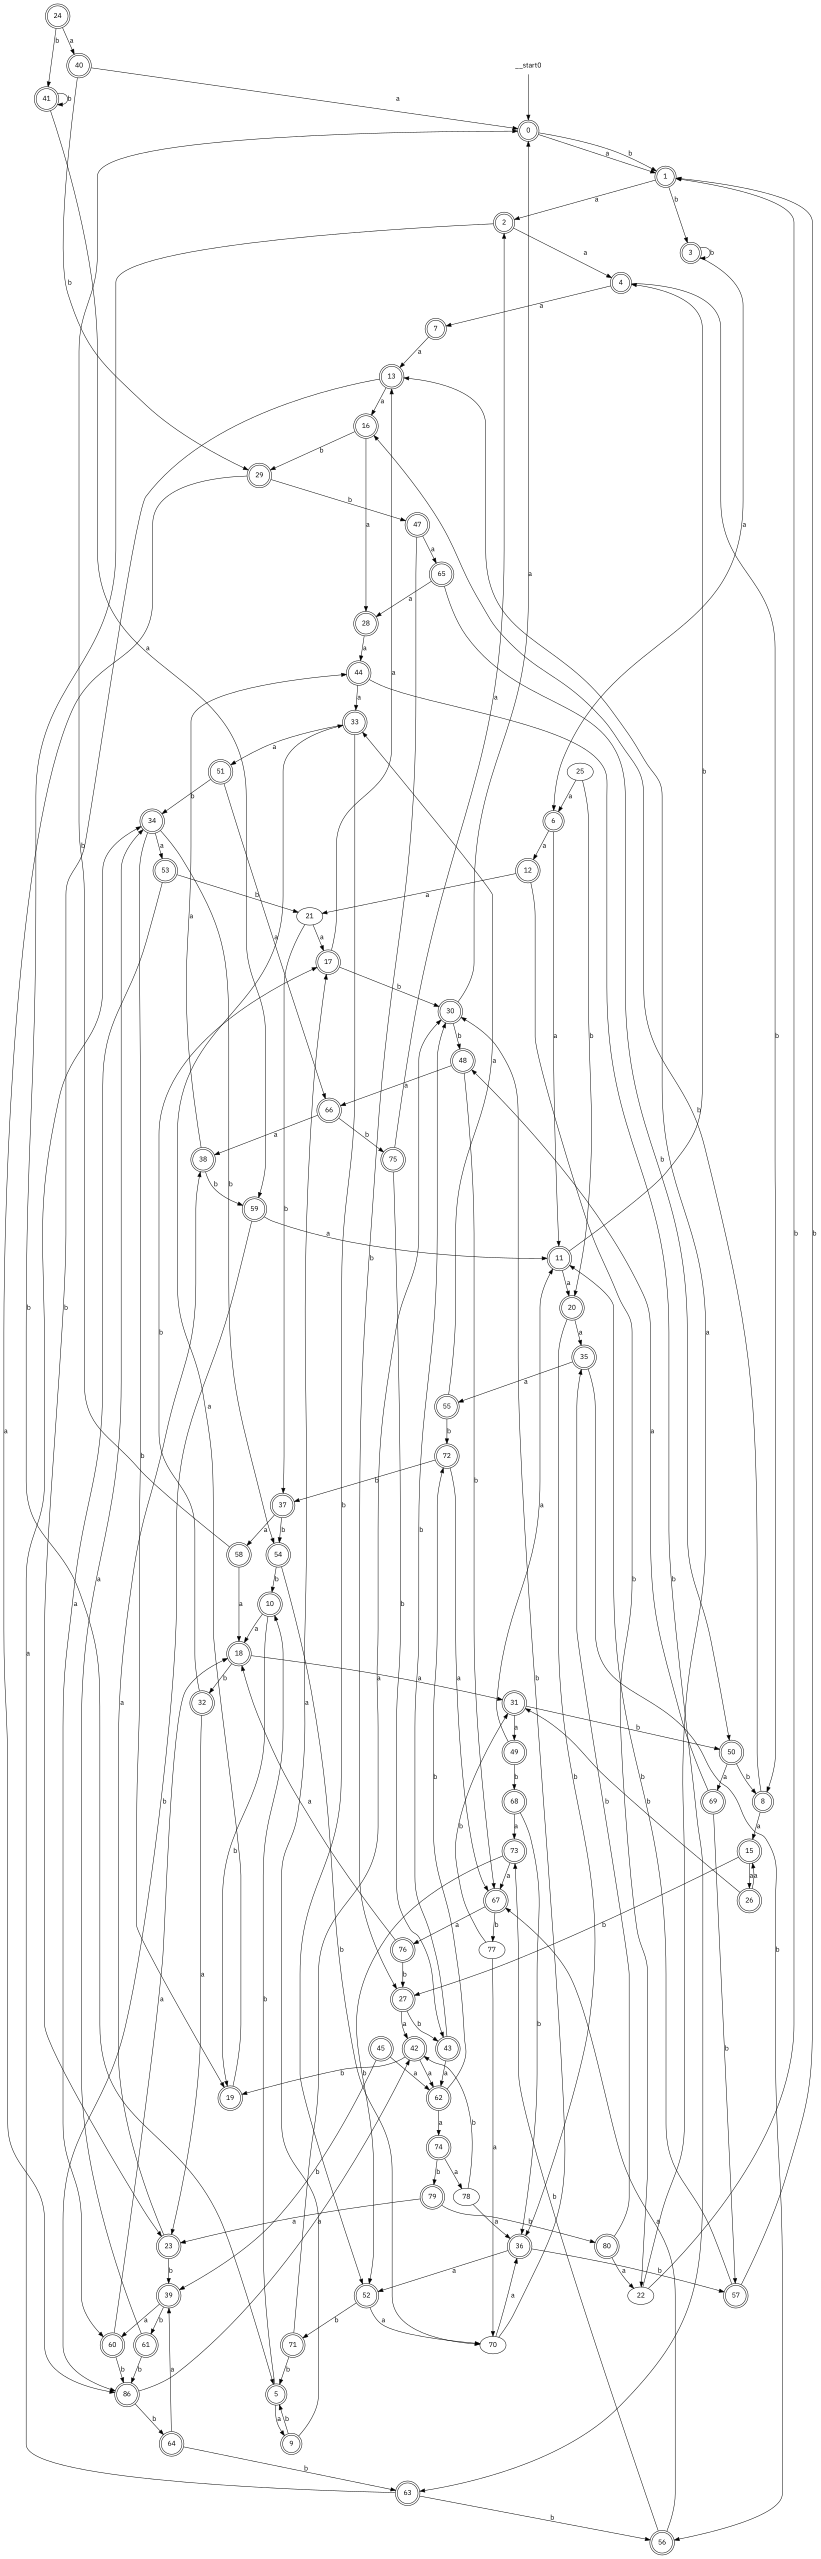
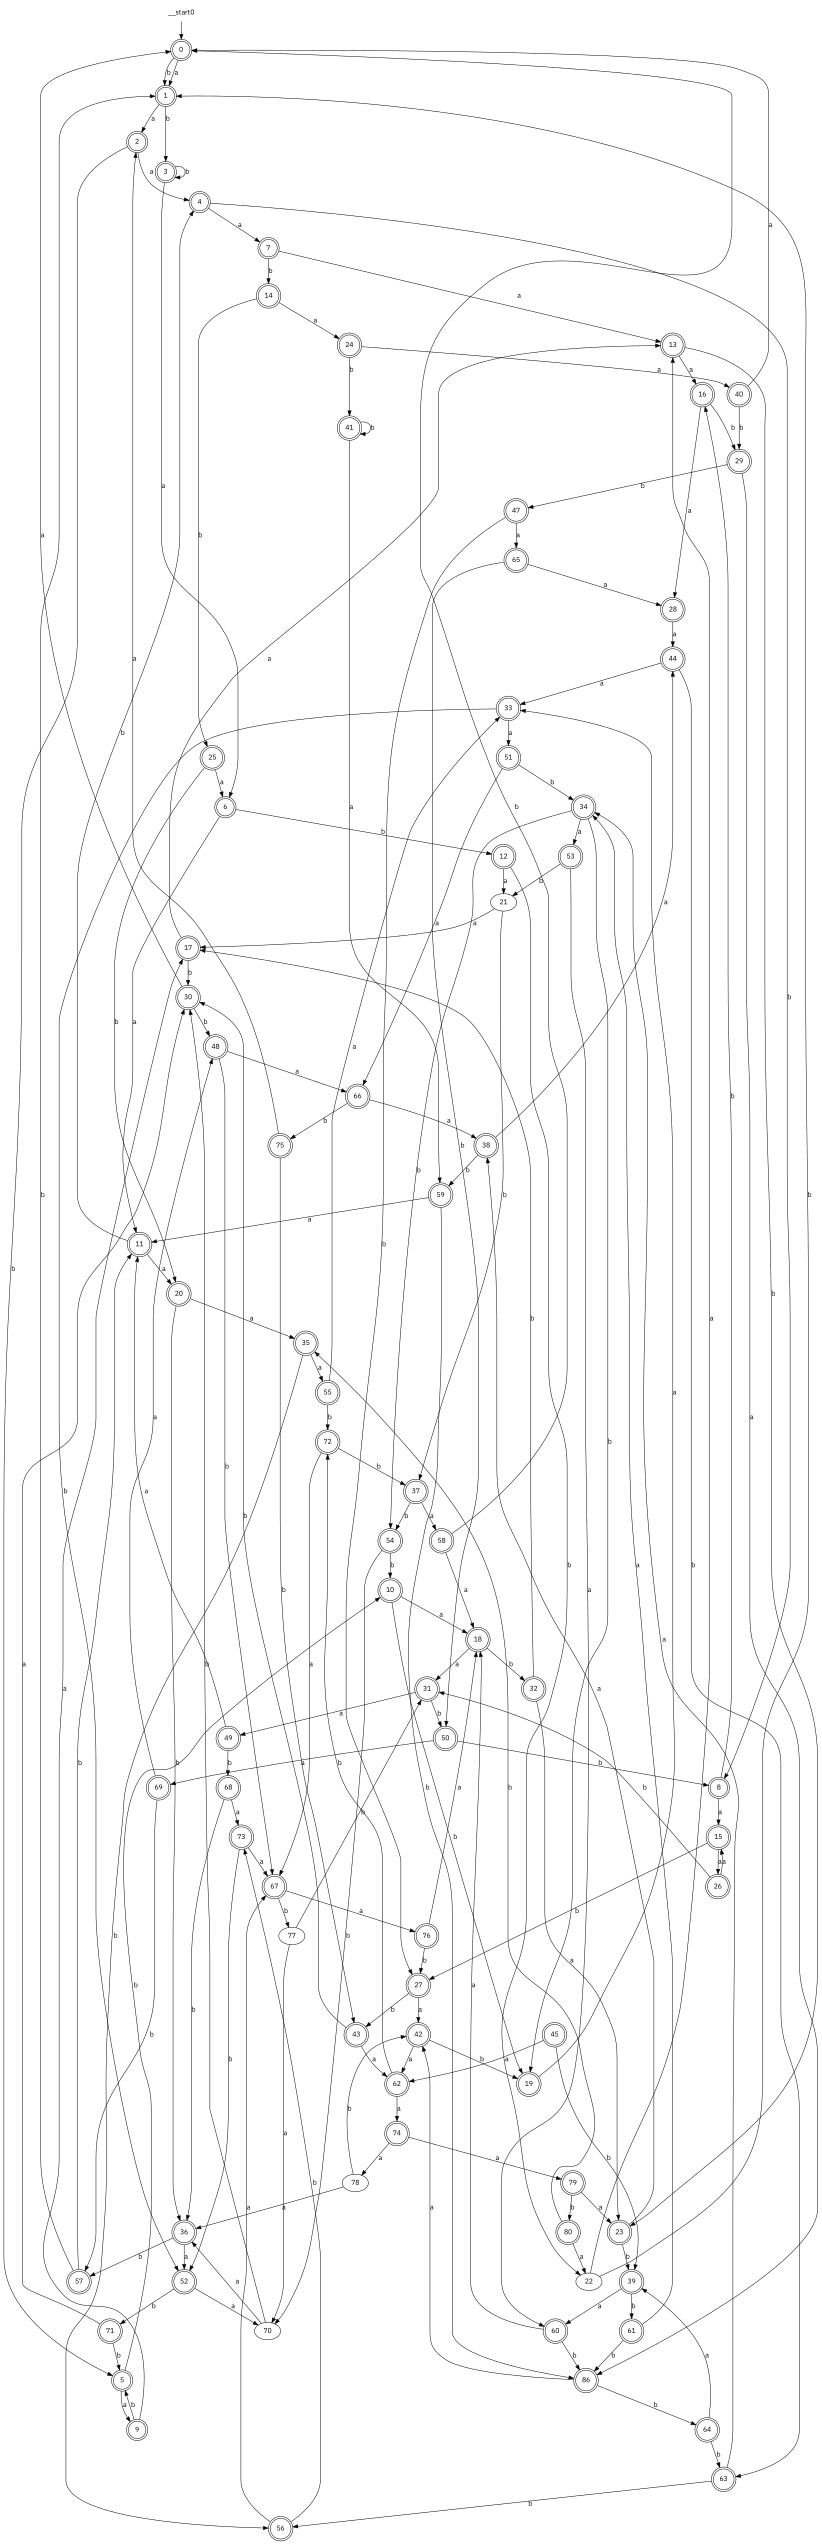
none -> (269, 296)
(580, 772) -> (212, 758)
(544, 846) -> (383, 832)
(438, 2172) -> (497, 2158)
